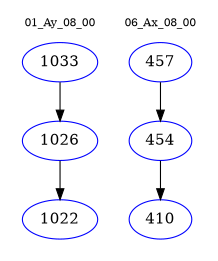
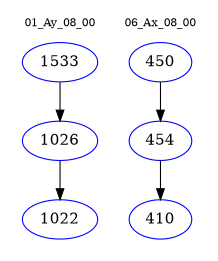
(60, 62) -> (60, 62)
(160, 62) -> (160, 62)
